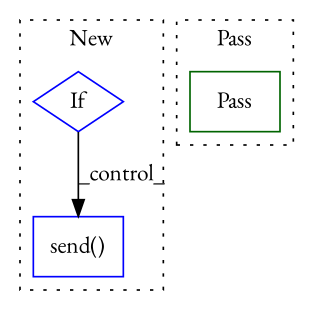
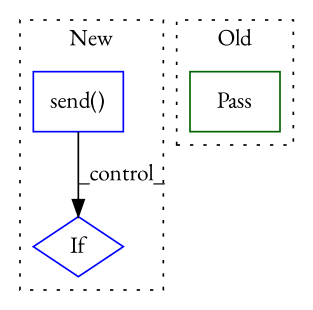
(235, 39) -> (235, 39)
(78, 166) -> (78, 166)
